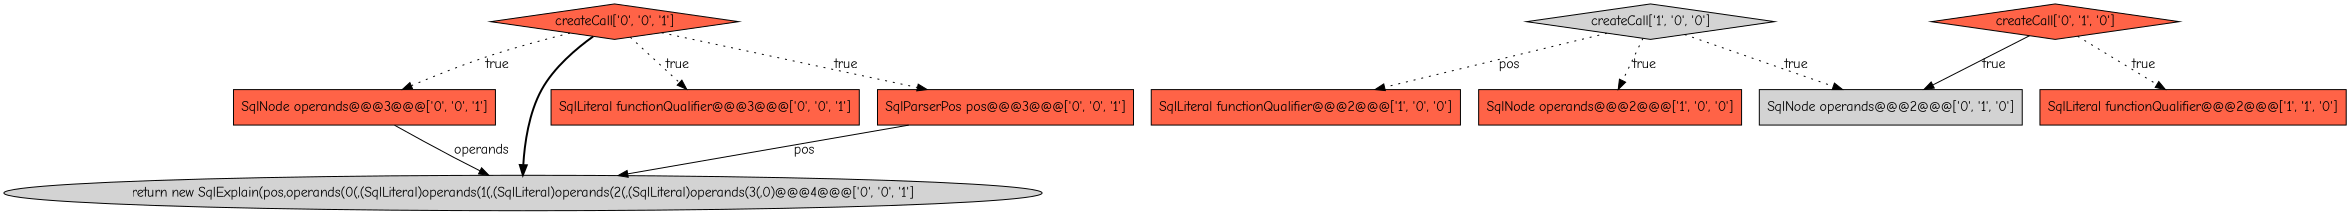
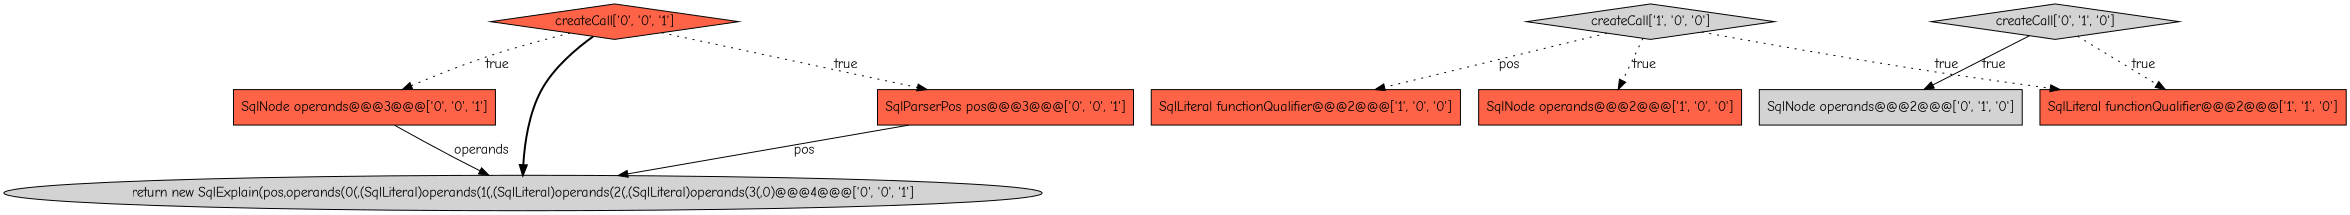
(2055, 22) -> (2055, 22)
(1759, 60) -> (1875, 62)
(705, 107) -> none
